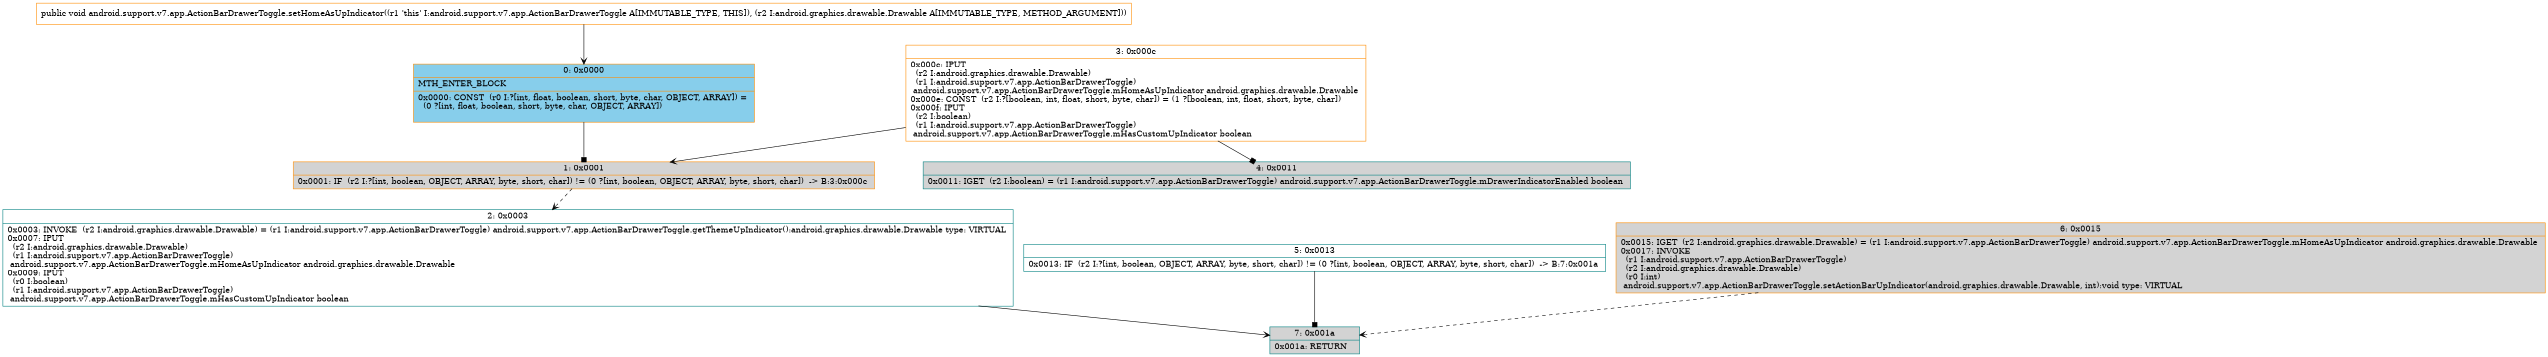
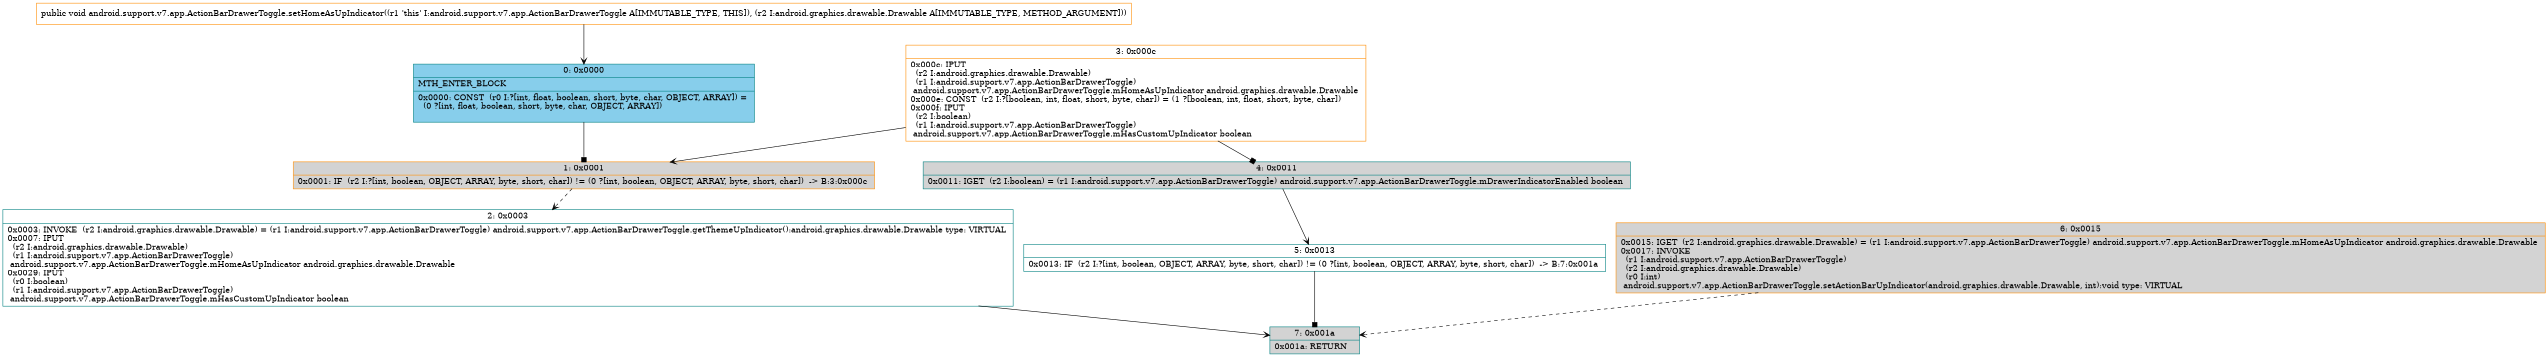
(584, 93) -> (584, 93)
none -> (1294, 214)
(38, 273) -> (38, 273)
